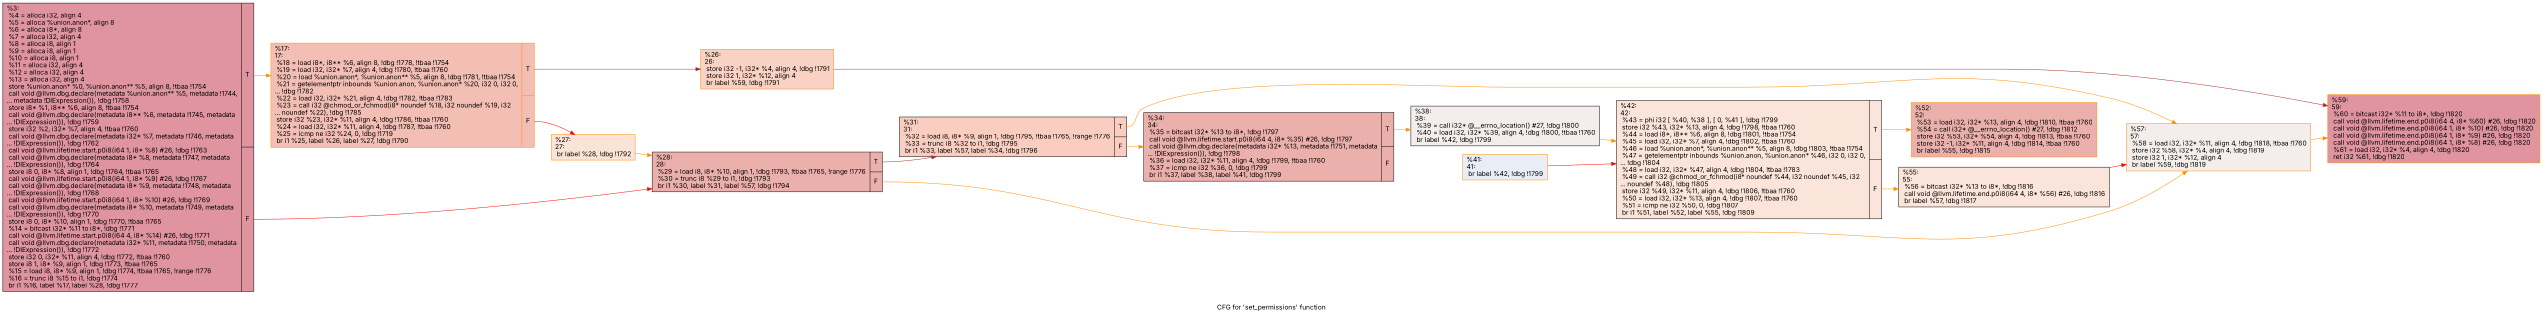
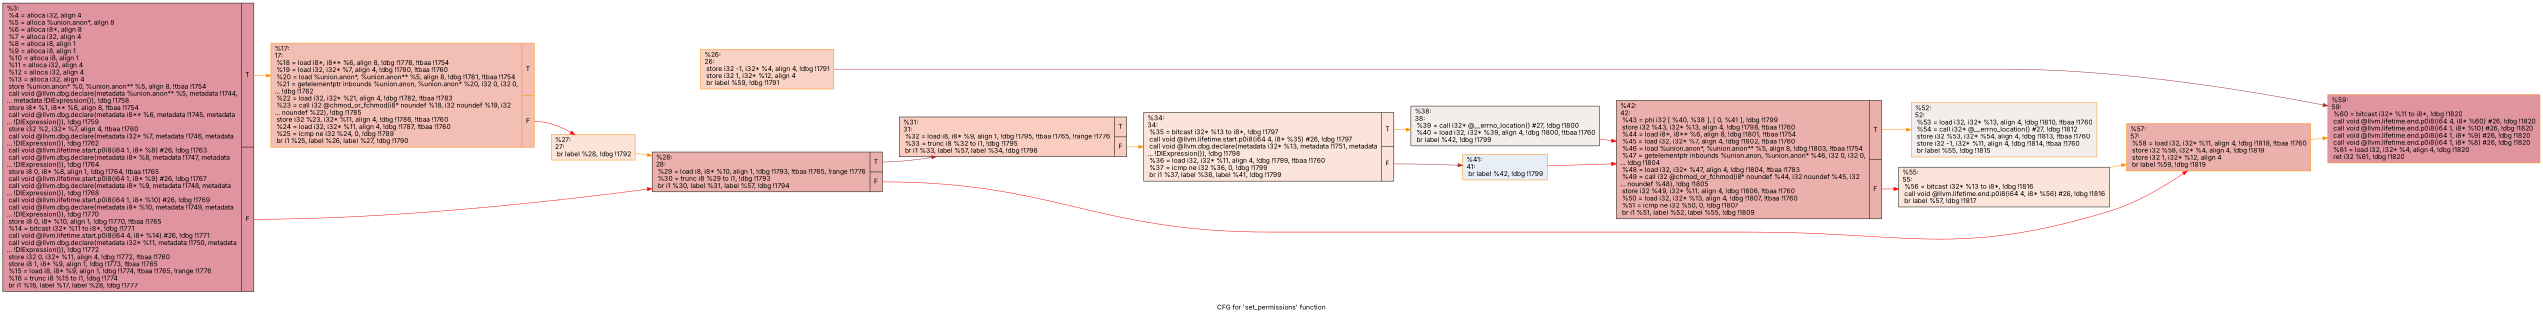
(615, 69) -> none
(1646, 87) -> none
(2004, 130) -> (2004, 130)
(334, 134) -> (335, 134)
(1606, 140) -> (1606, 140)
(1269, 147) -> (1269, 147)
(2219, 147) -> (2219, 147)
(1749, 160) -> (1749, 160)
none -> (1426, 164)
(2116, 166) -> (2116, 166)
(1888, 189) -> (1888, 189)
(1537, 232) -> (1537, 232)
